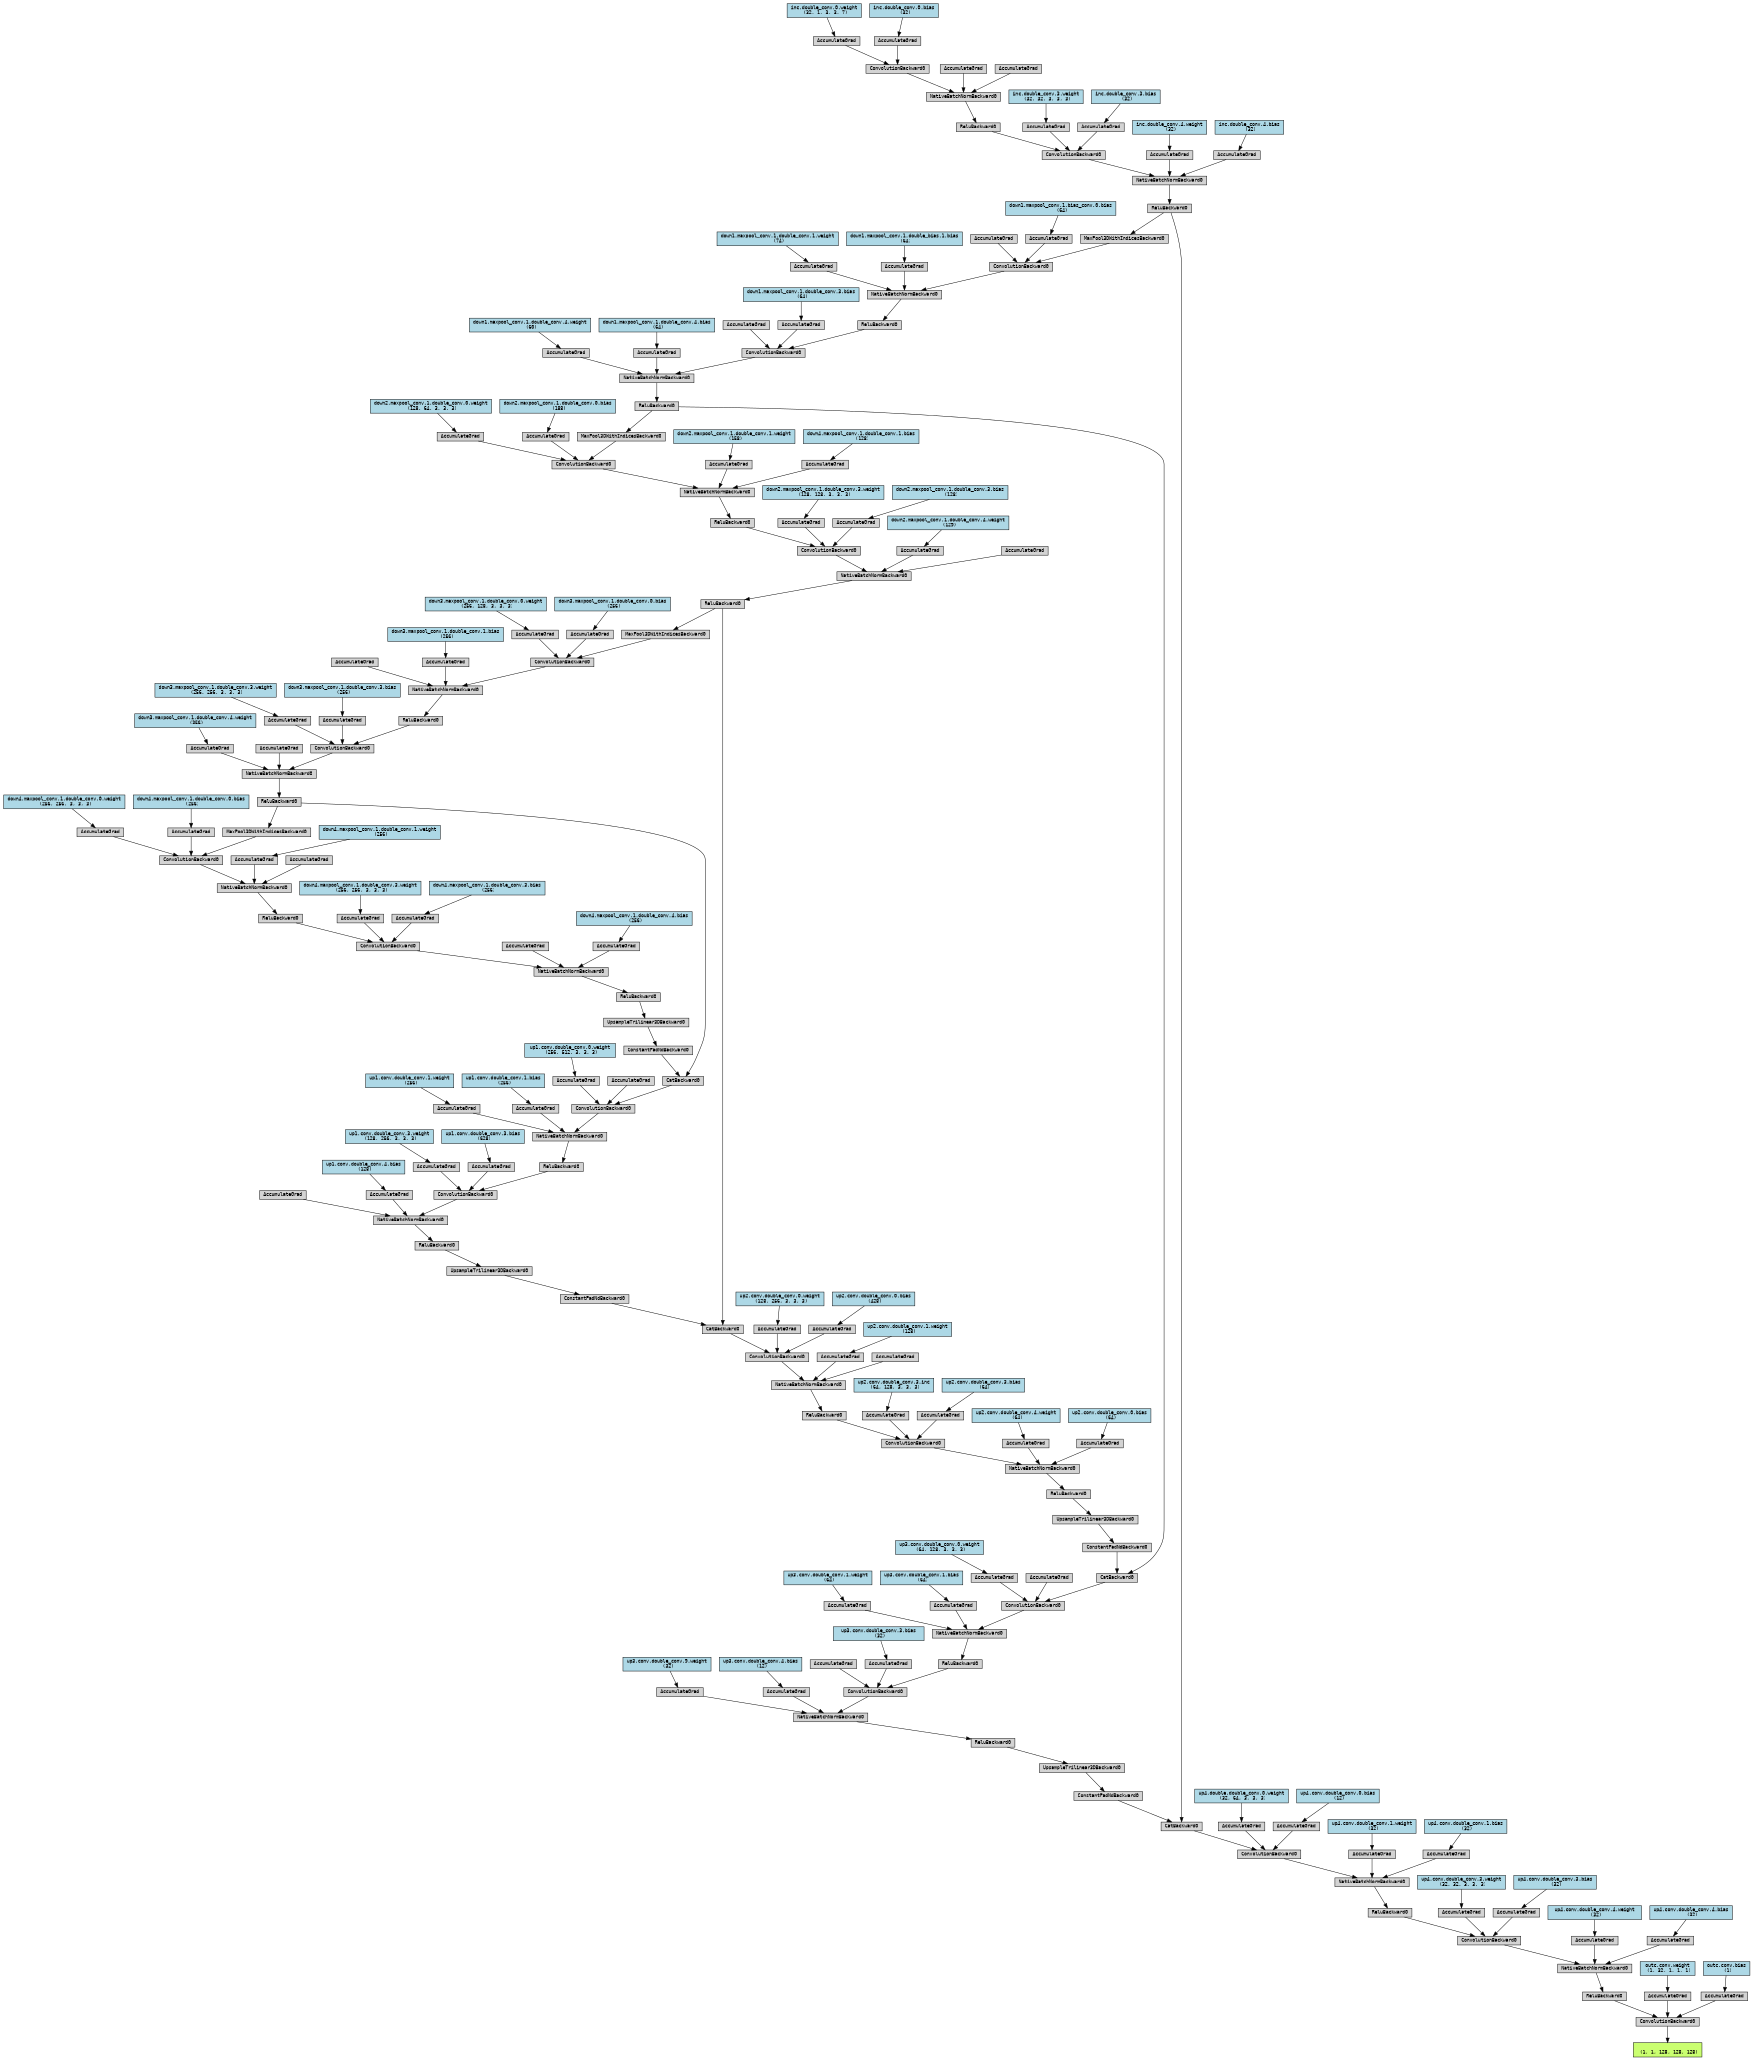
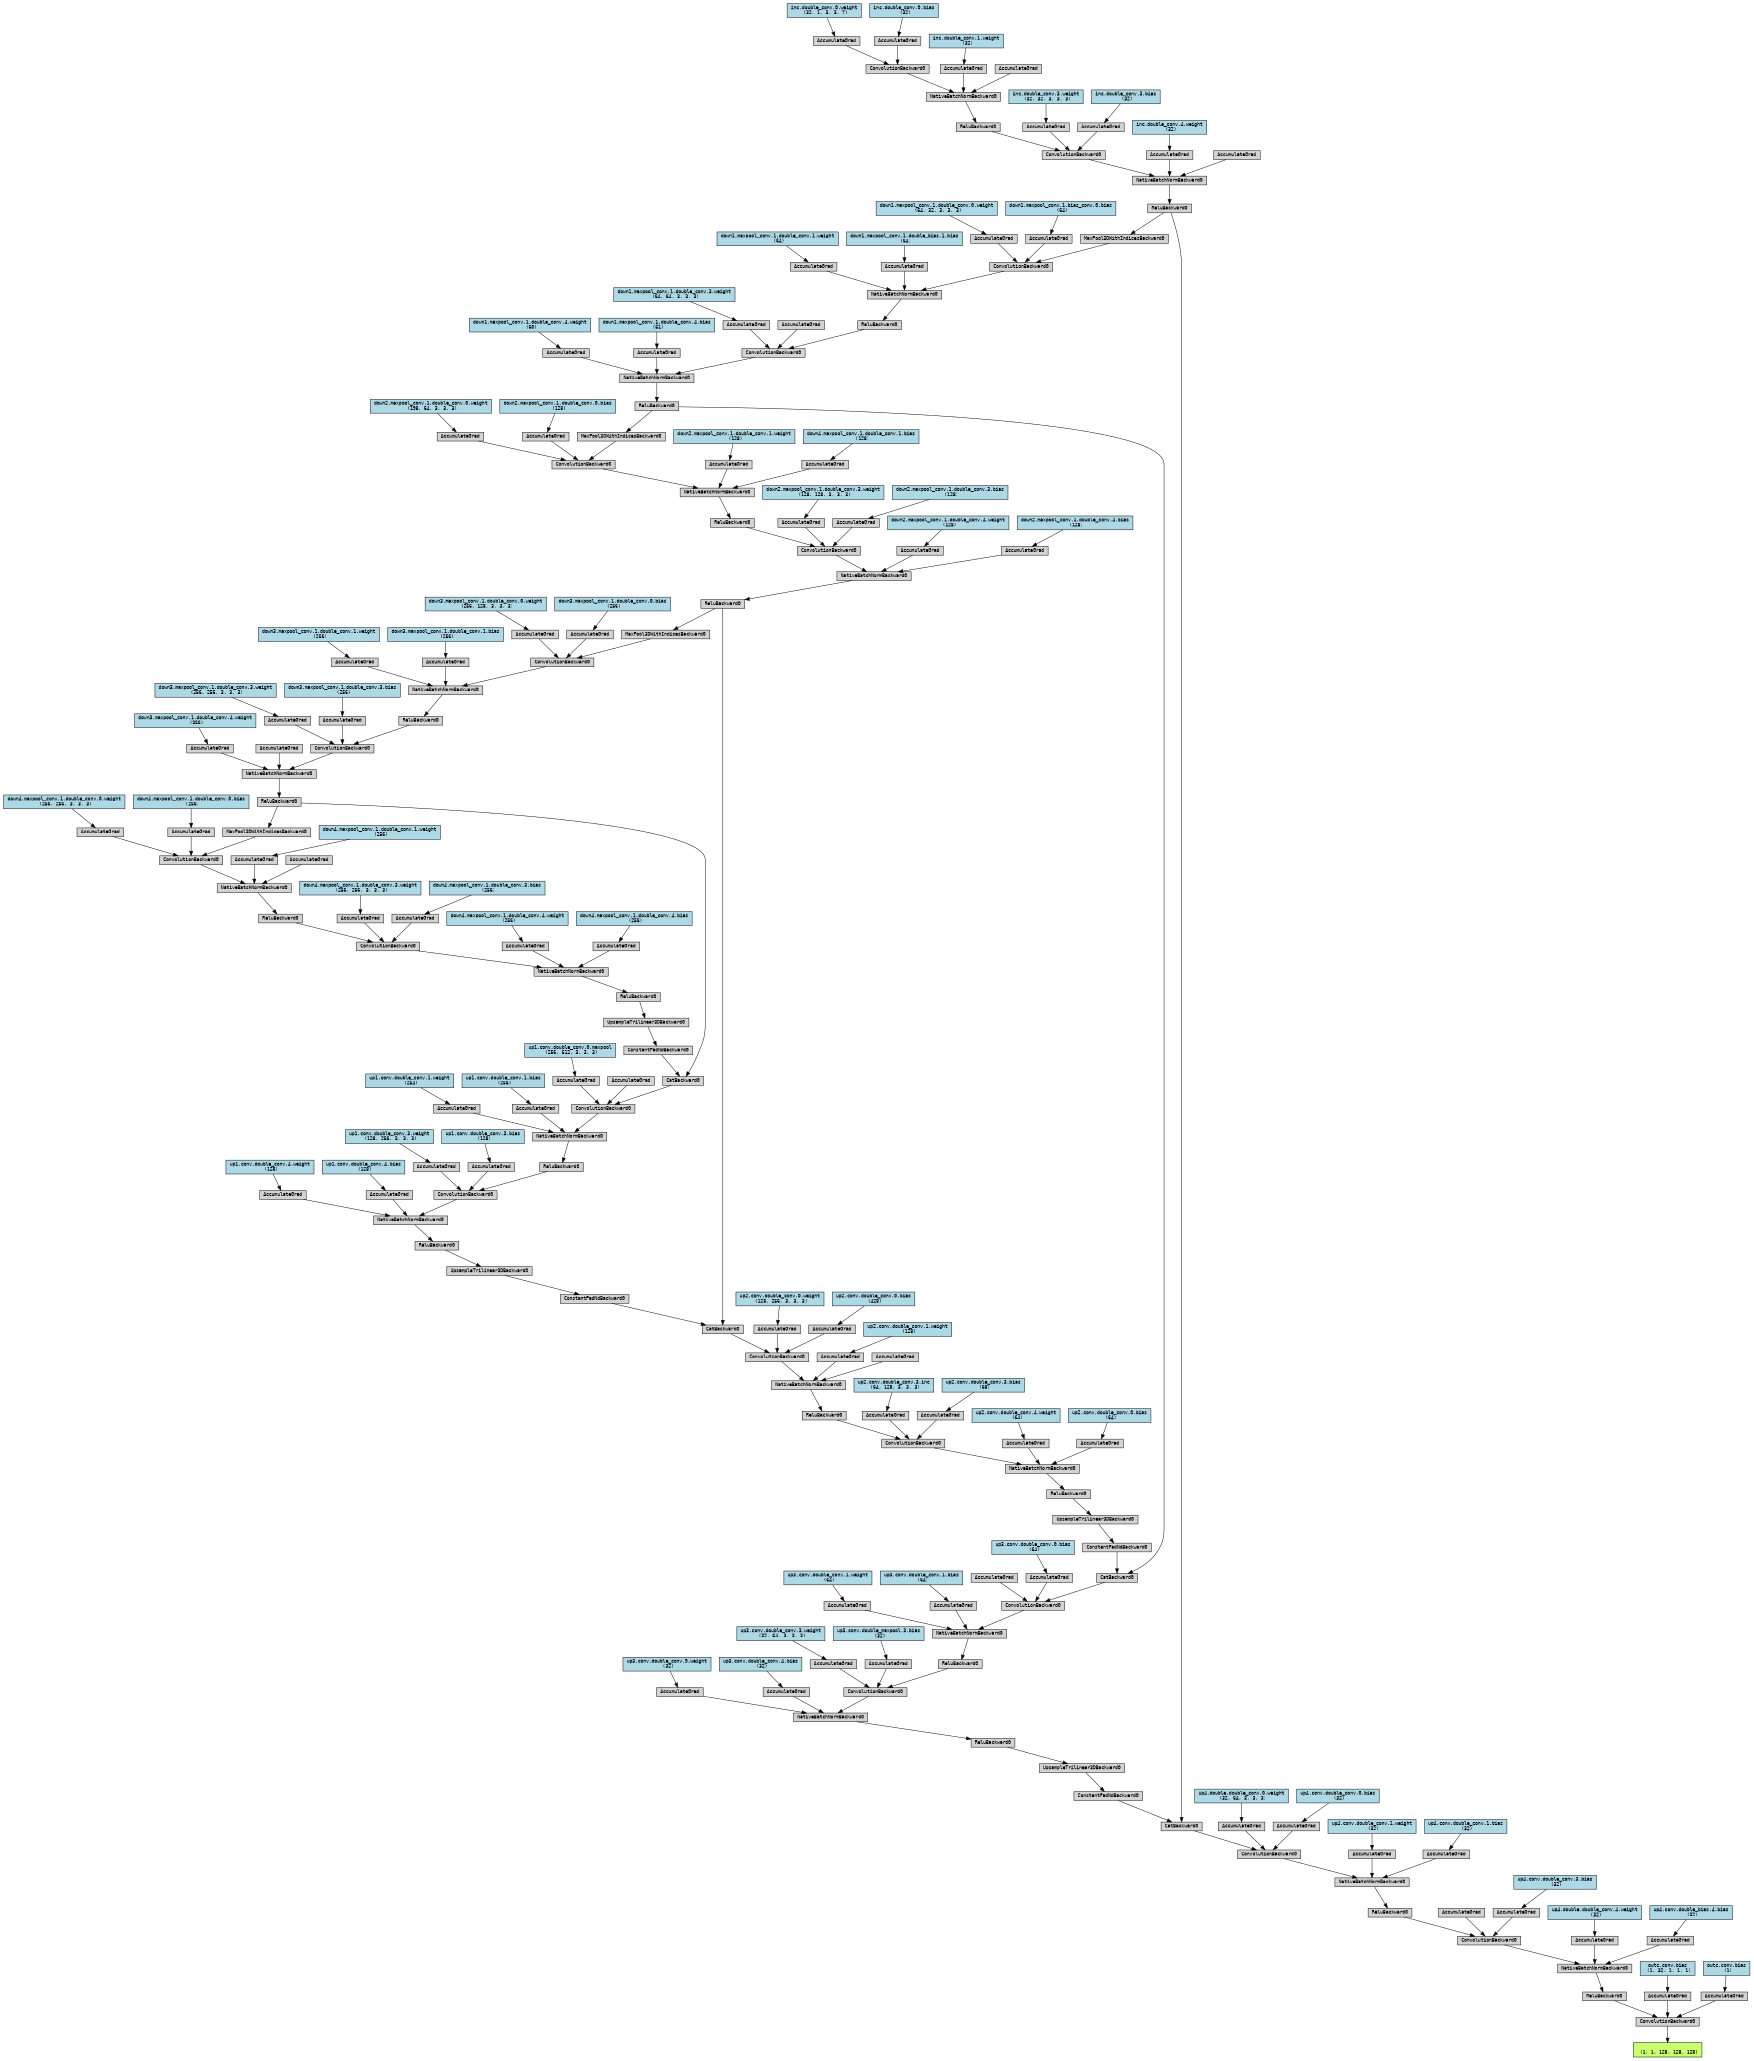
none -> (966, 41)
(1249, 127) -> none
none -> (937, 208)
(778, 239) -> (778, 239)
none -> (674, 295)
(801, 295) -> none
(657, 325) -> (657, 325)
(431, 406) -> (431, 406)
(558, 406) -> (558, 406)
(734, 437) -> (734, 437)
(948, 523) -> (948, 523)
none -> (1075, 523)
none -> (319, 634)
none -> (507, 919)
(570, 1050) -> (570, 1050)
(410, 1081) -> (410, 1081)
(483, 1137) -> (483, 1137)
none -> (270, 1167)
(983, 1385) -> (983, 1385)
(940, 1547) -> none
none -> (1033, 1547)
none -> (781, 1634)
(879, 1634) -> (879, 1634)
(761, 1664) -> (761, 1664)
(1338, 1796) -> (1338, 1796)
(1461, 1882) -> none
(1595, 1913) -> (1595, 1913)
(1691, 1913) -> (1691, 1913)
(1668, 1968) -> (1668, 1968)
